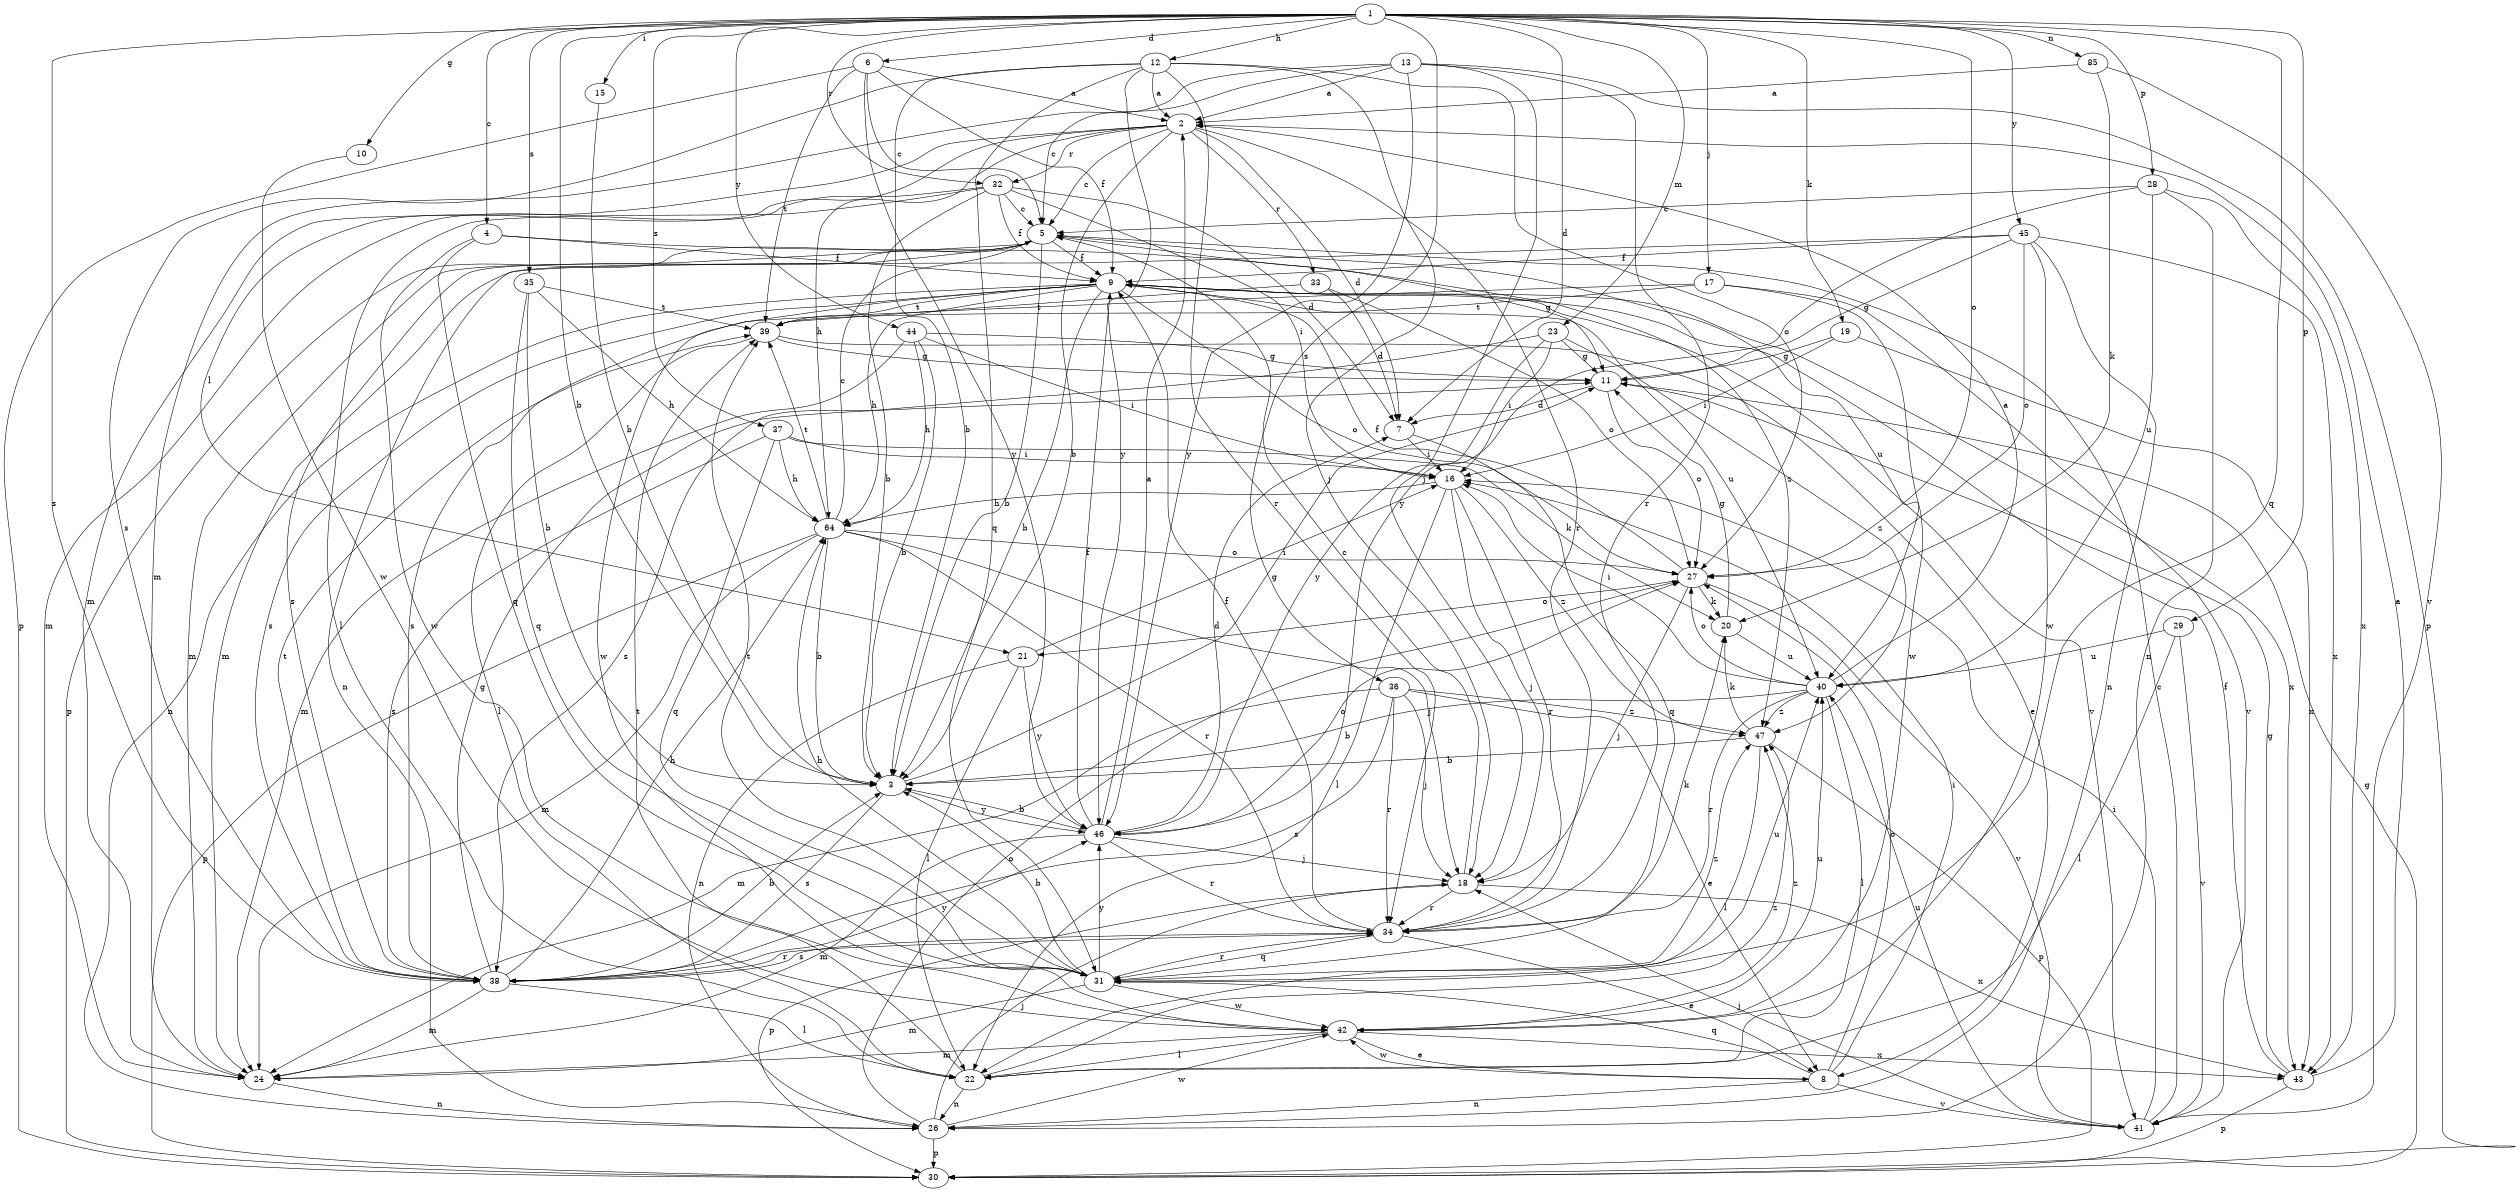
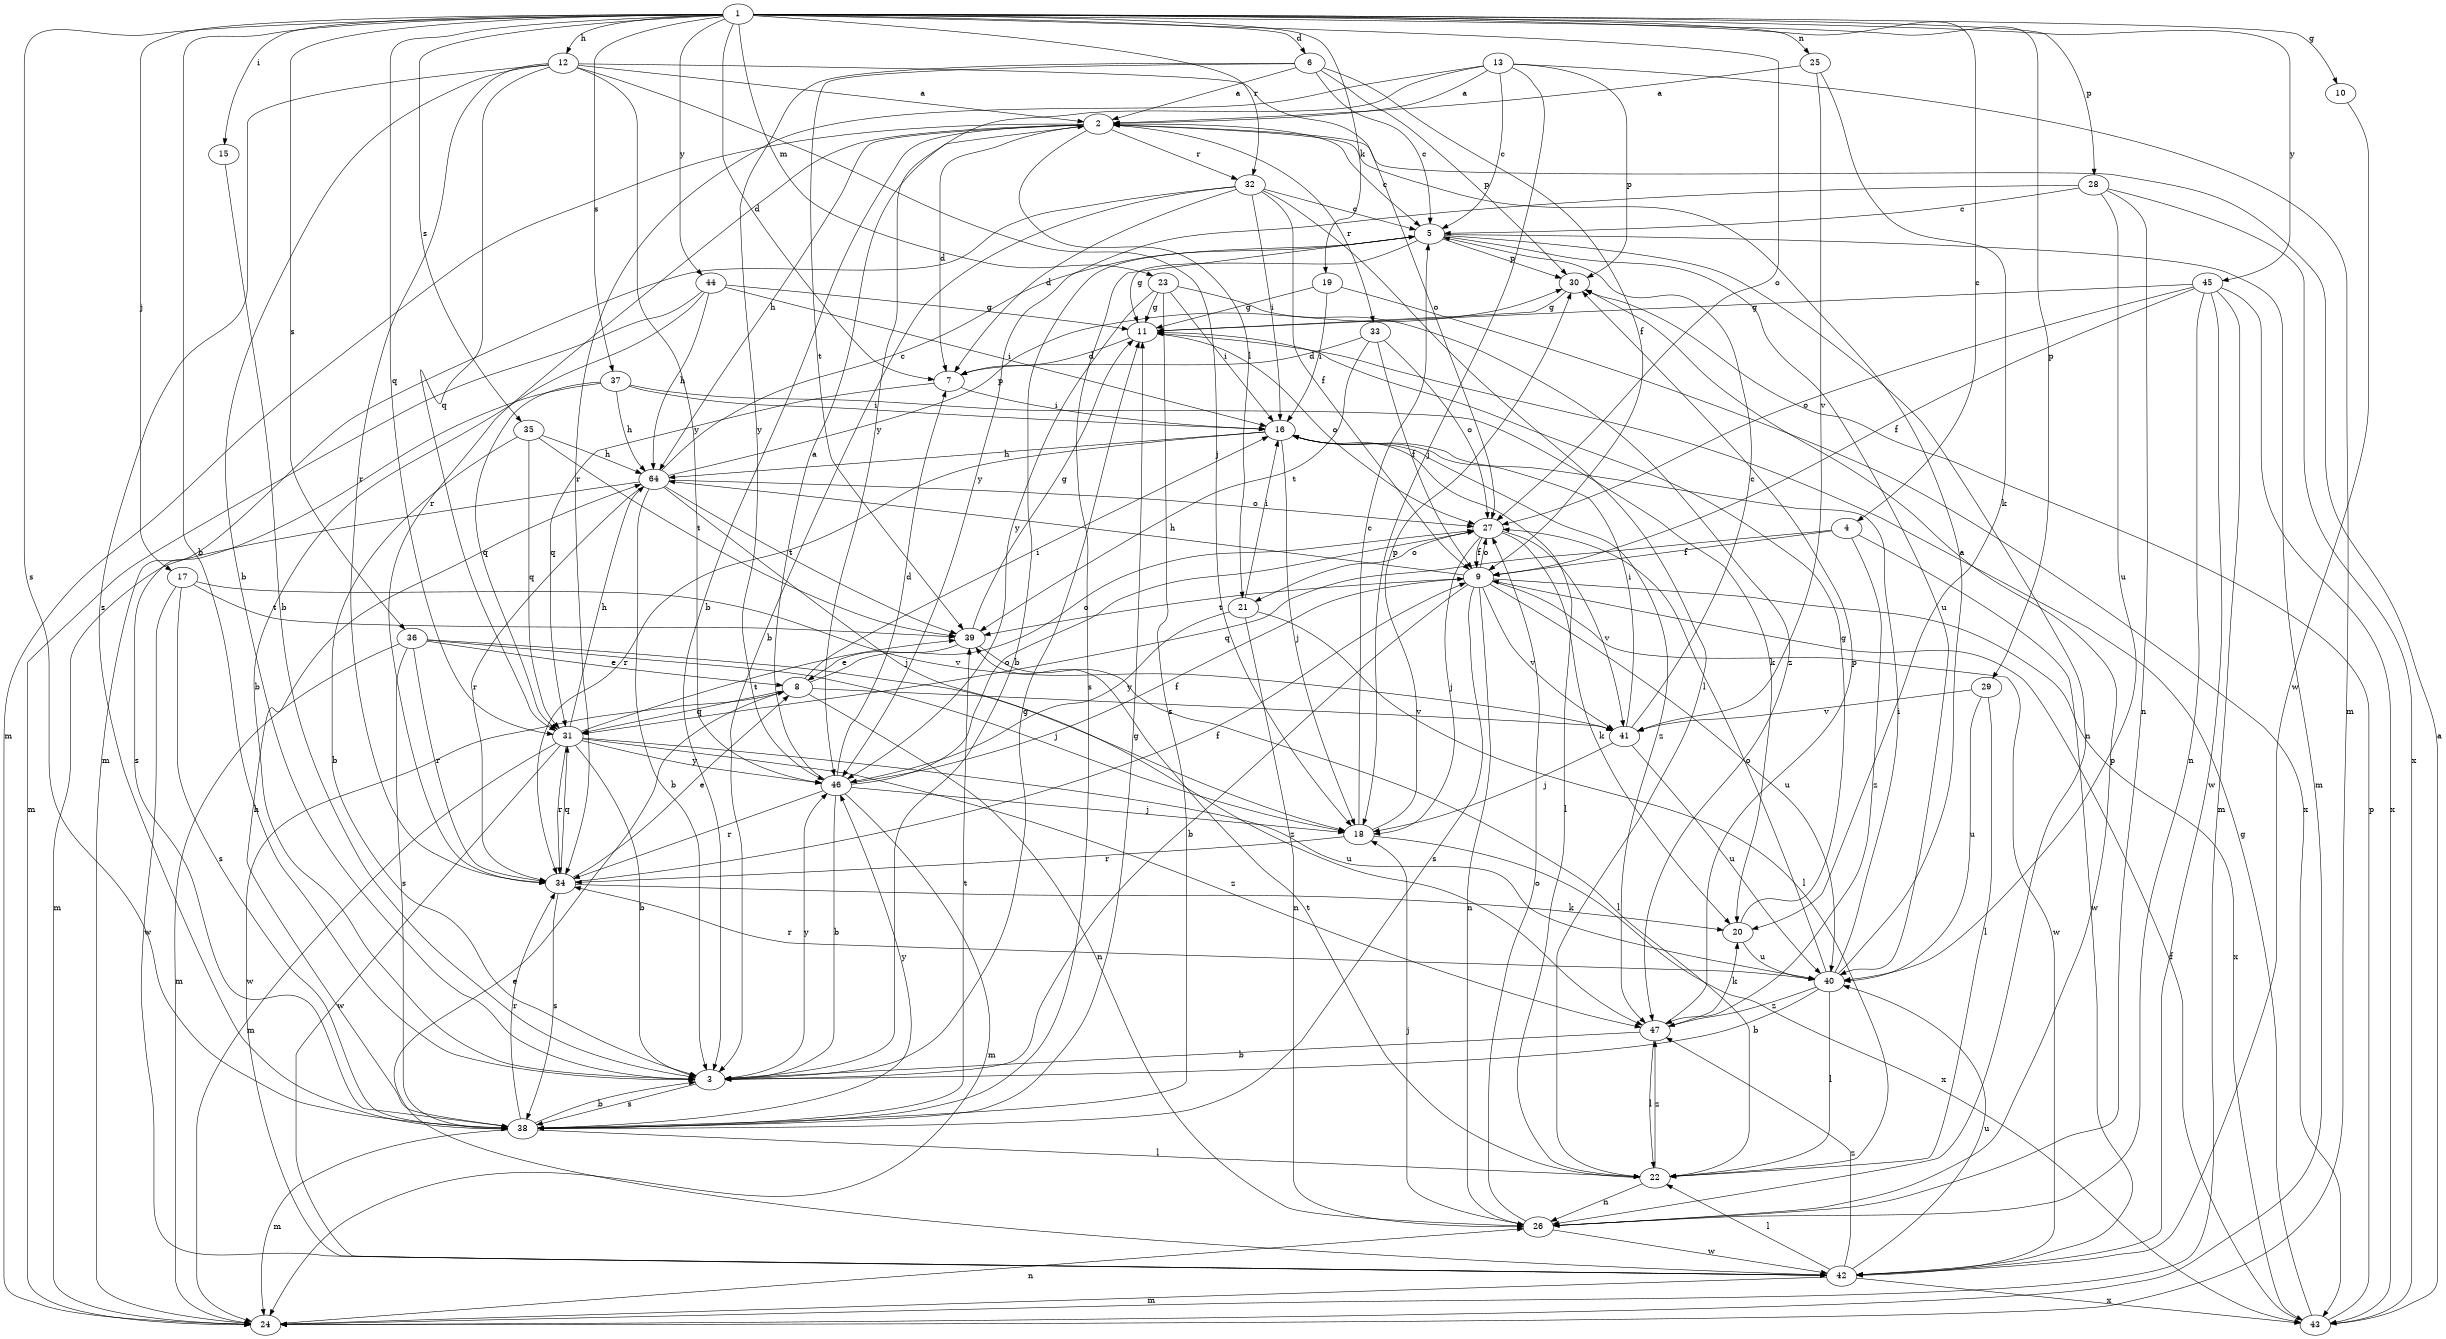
(2093, 63) -> (1815, 63)
(1078, 259) -> (1414, 463)
